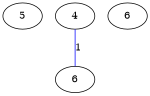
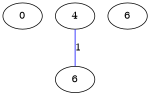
(23, 16) -> (23, 16)
